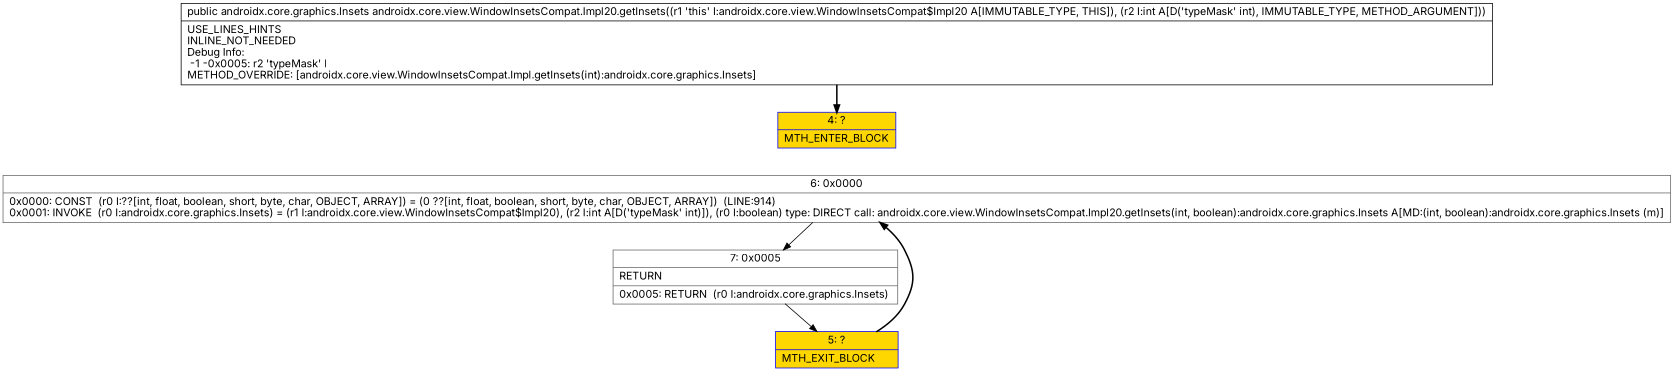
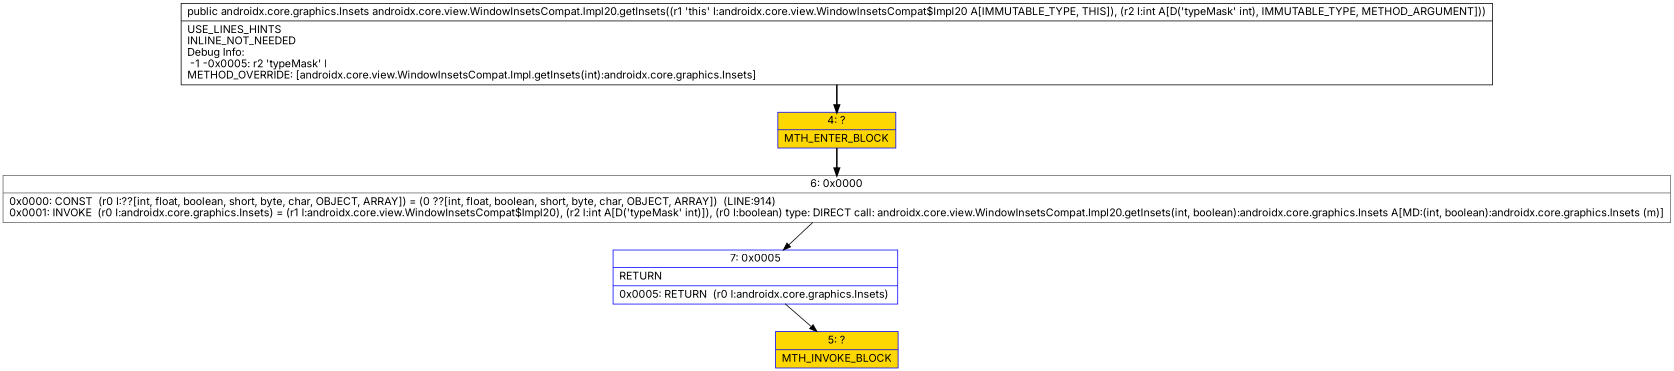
(755, 277) -> (755, 277)
(912, 282) -> (837, 158)
(829, 358) -> (837, 358)
